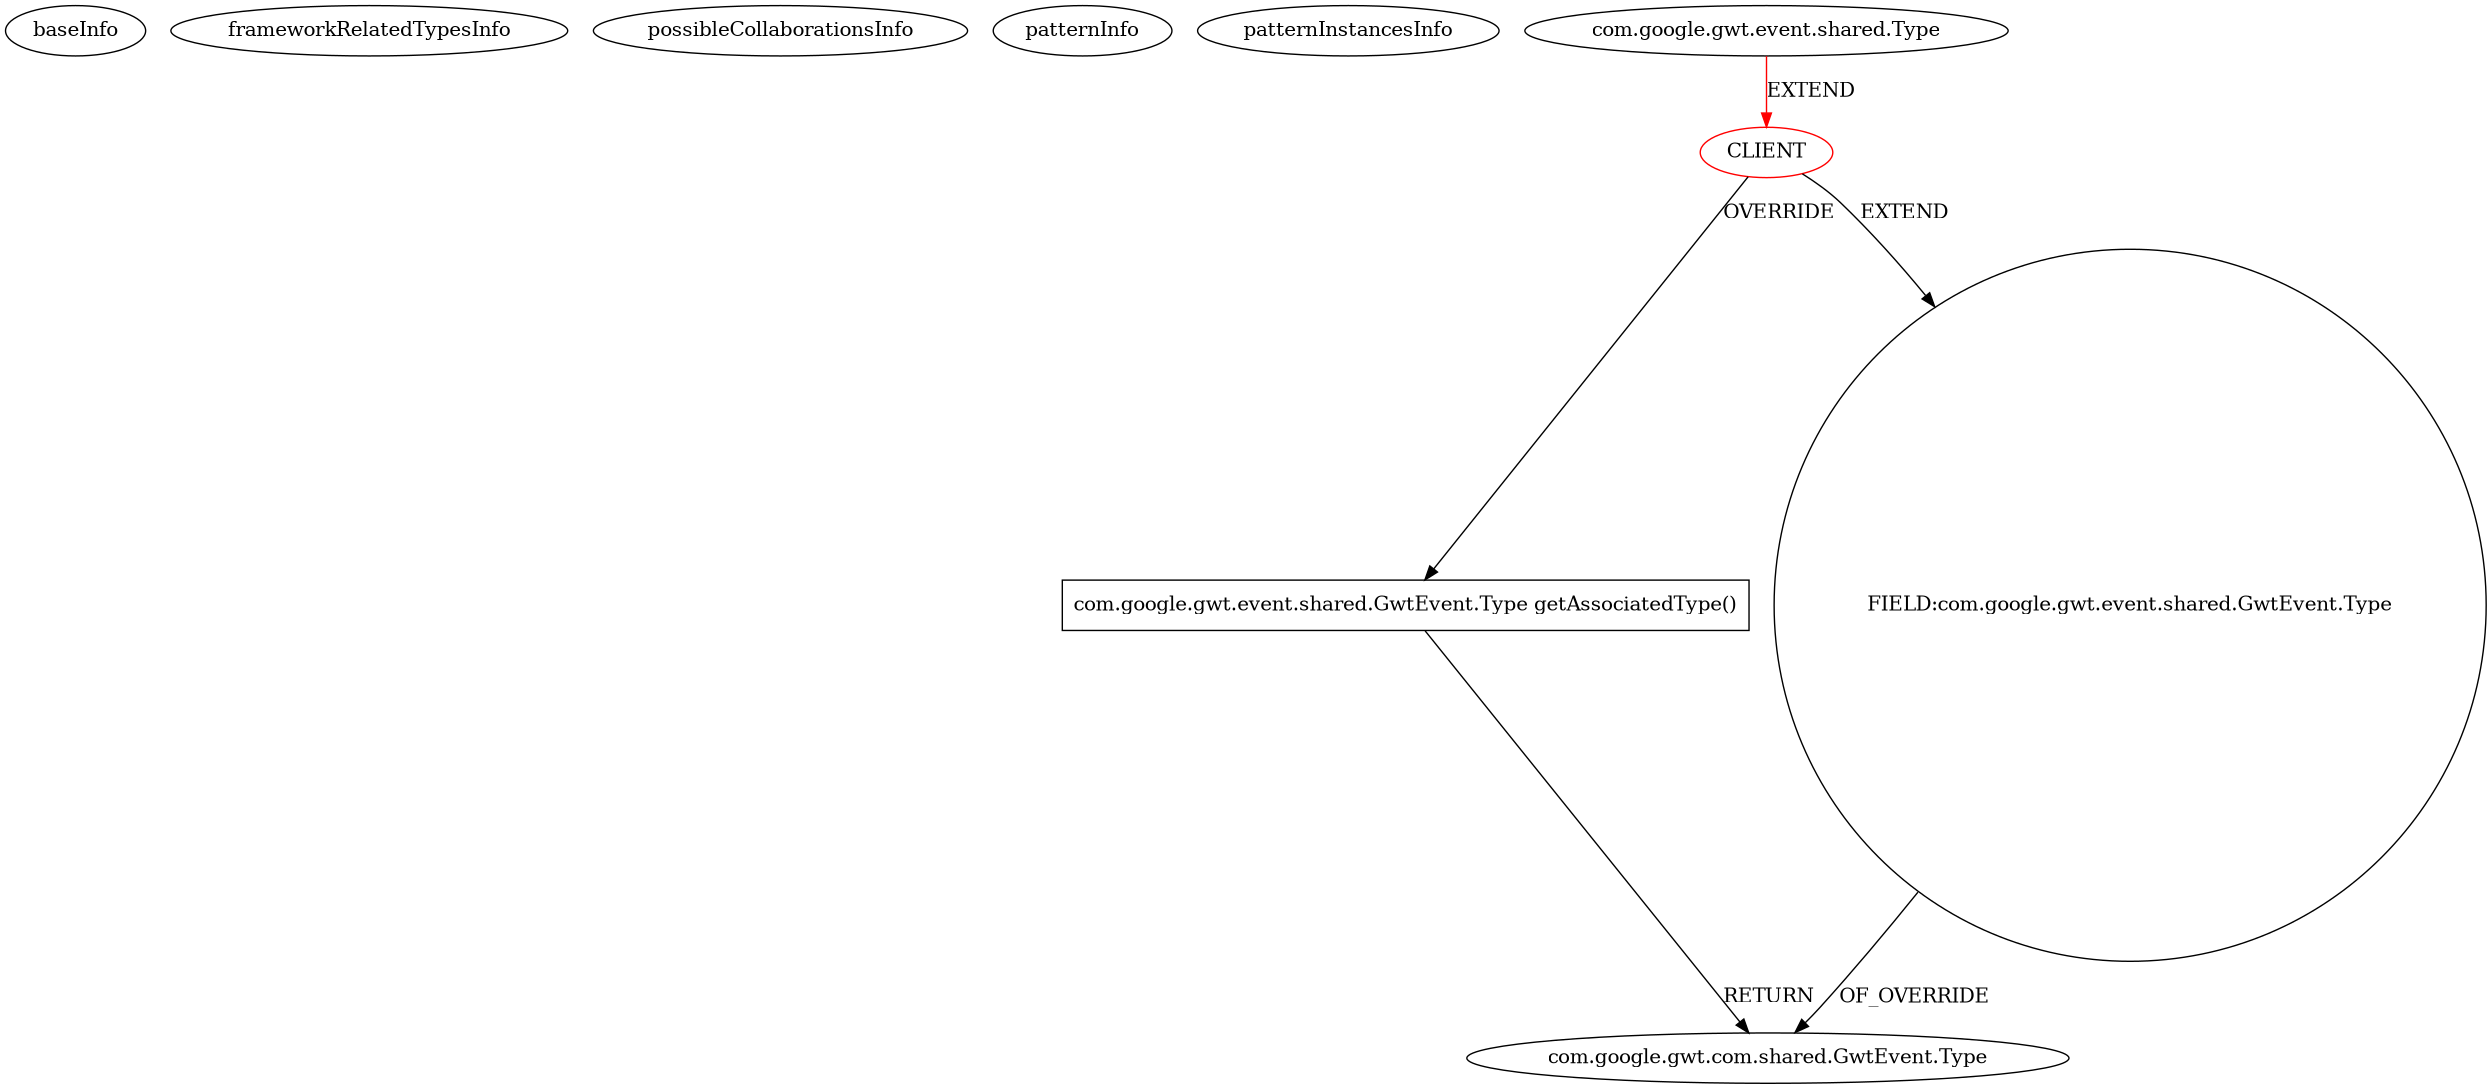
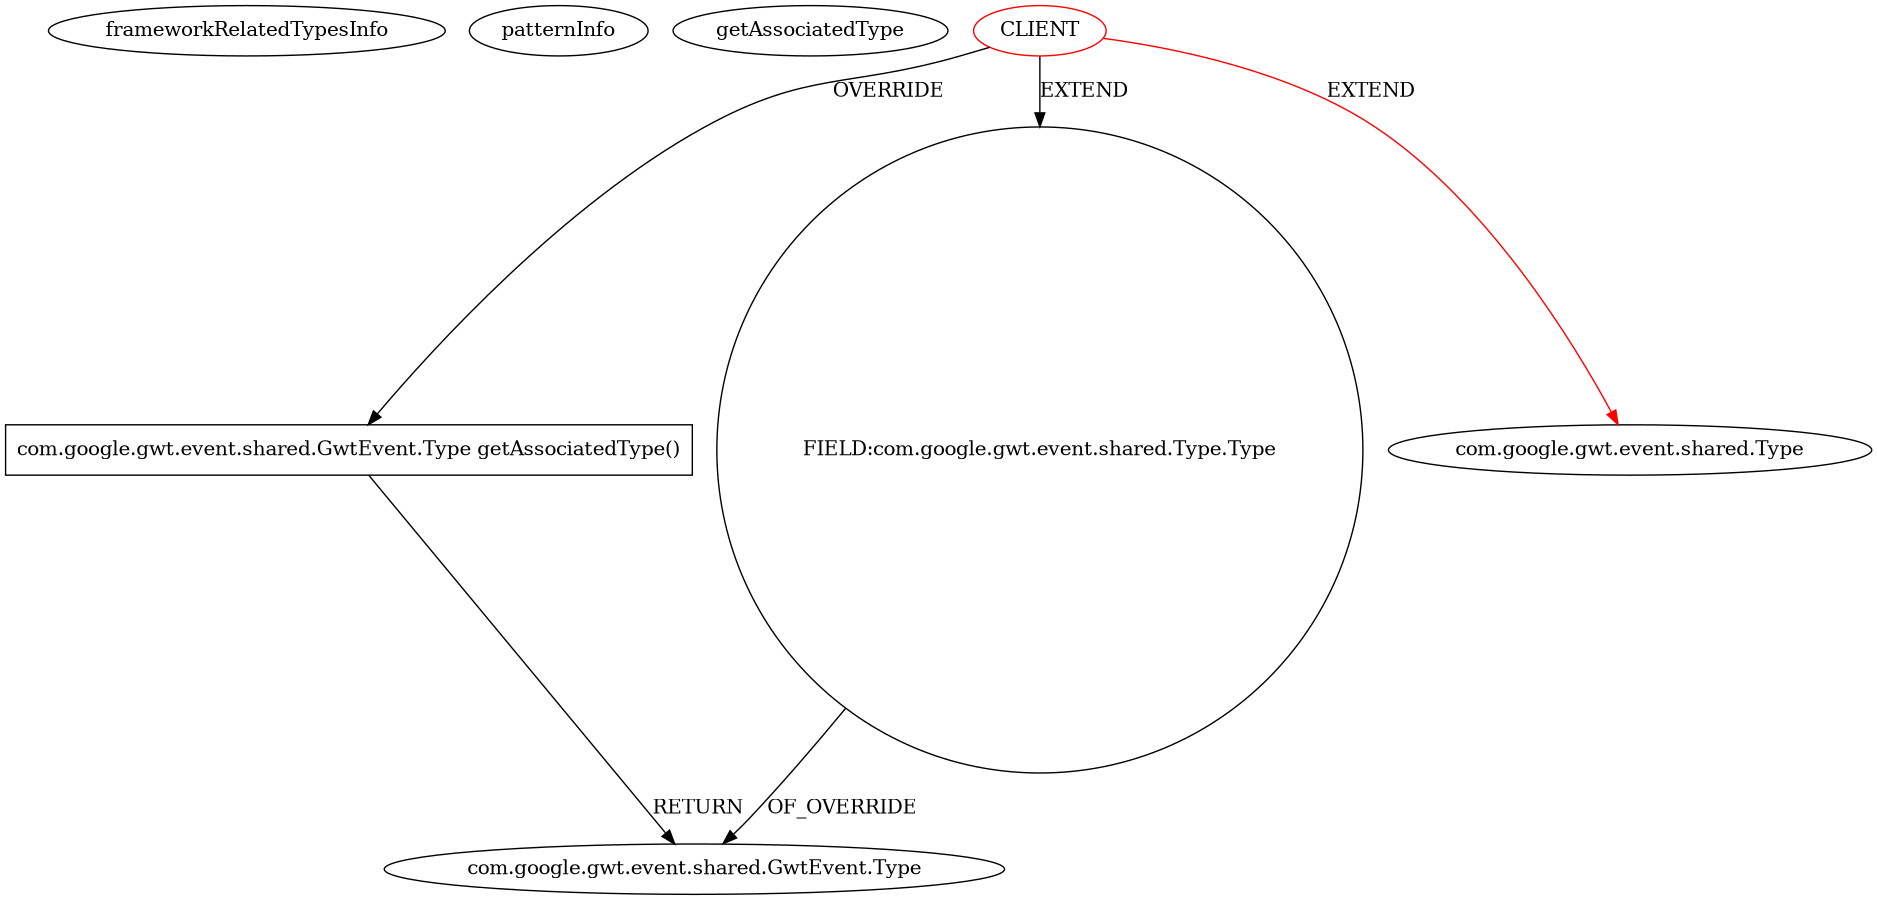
(76, 31) -> none
(780, 31) -> none
(1348, 31) -> (810, 31)
(1766, 85) -> (1409, 153)
(2130, 605) -> (1040, 450)
(1768, 1058) -> (694, 869)
